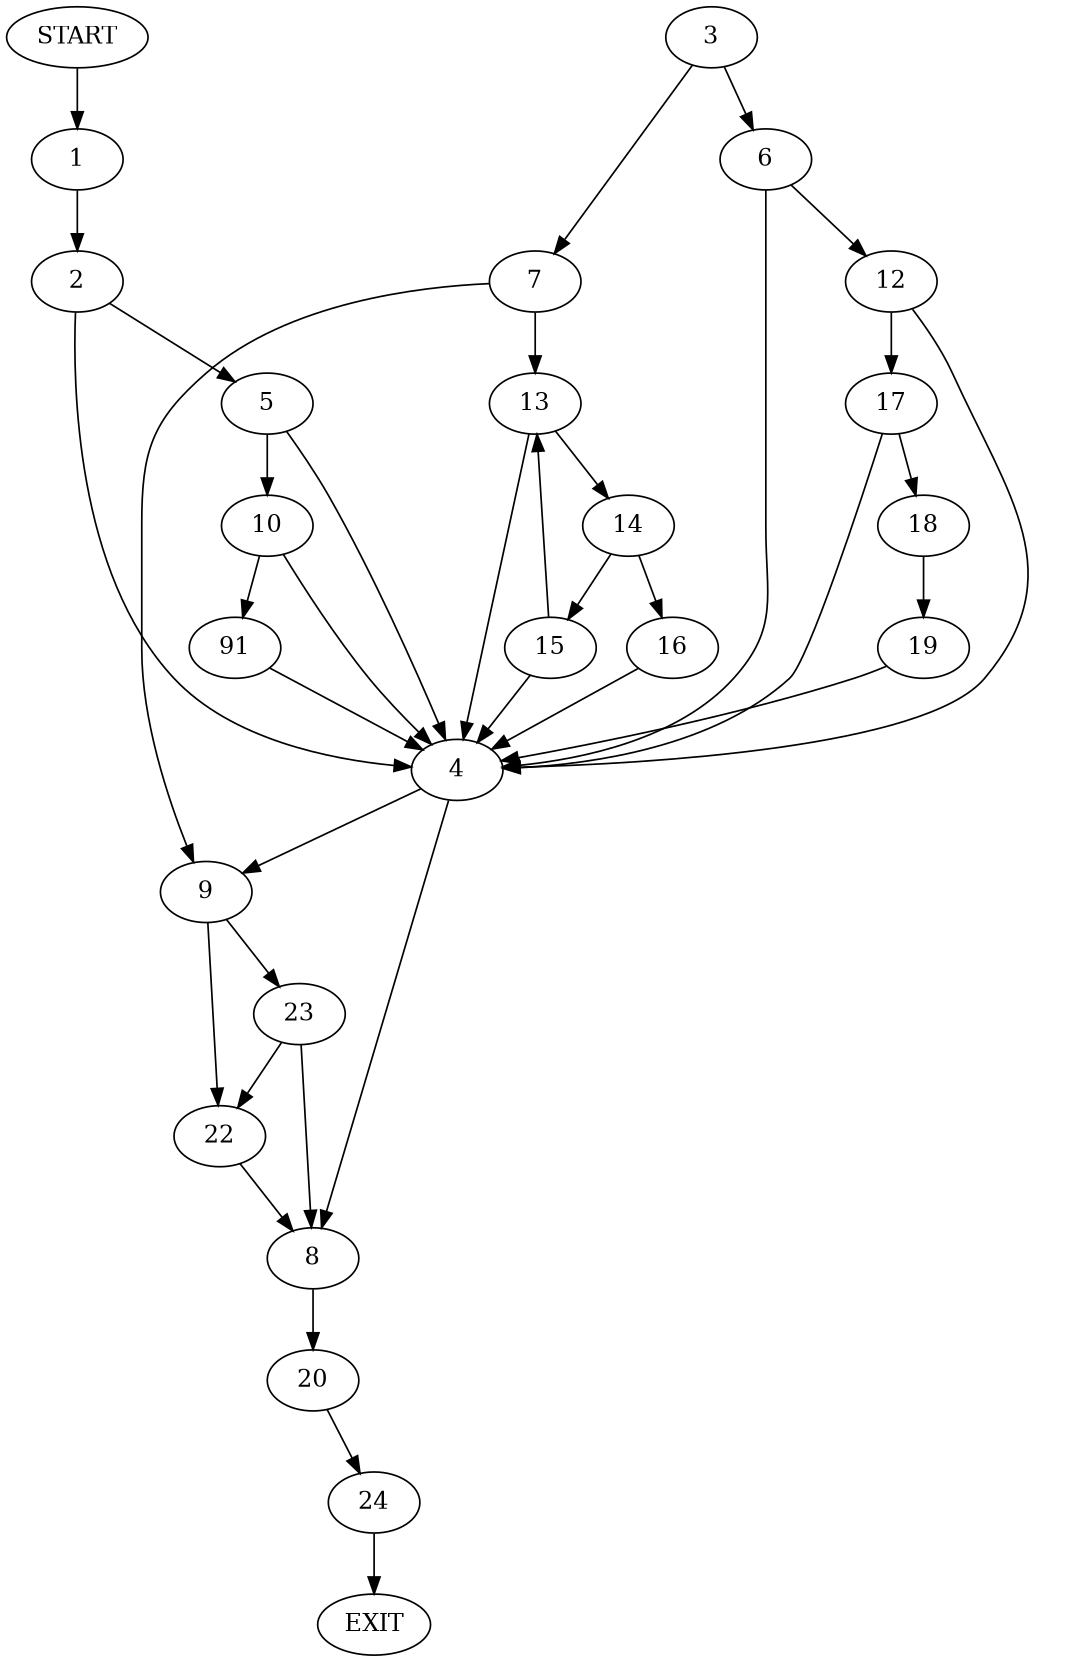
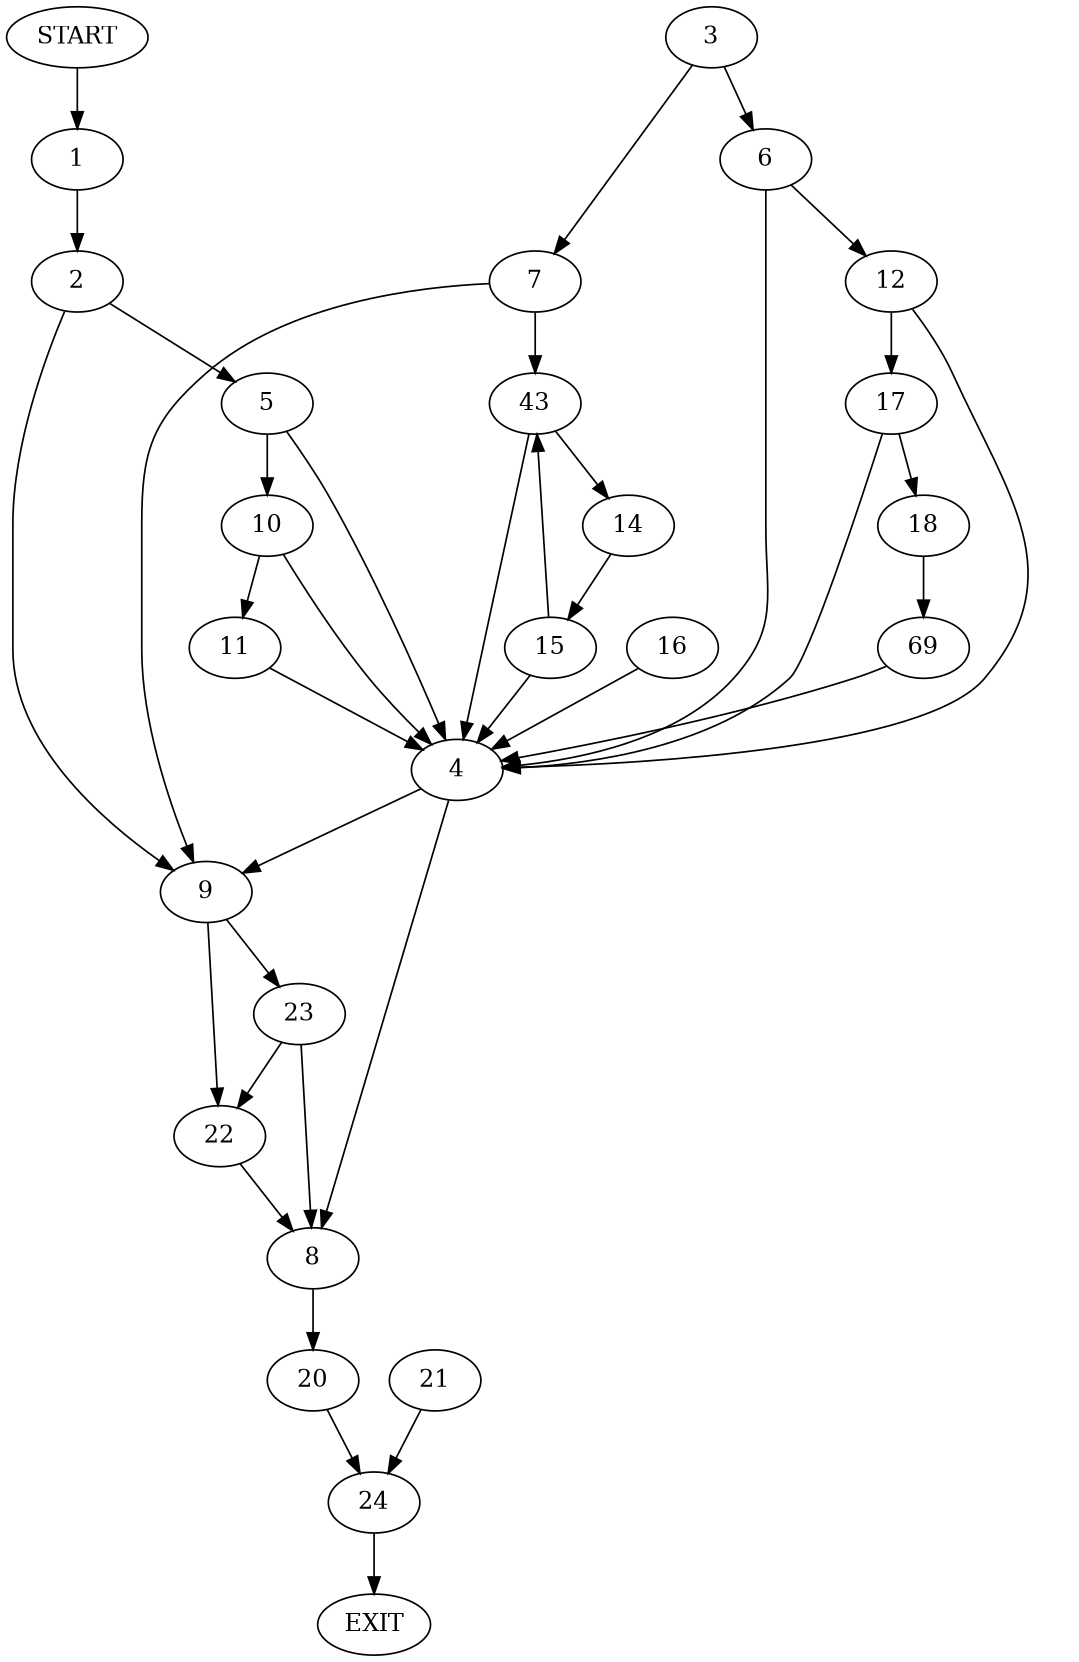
(535, 404) -> (535, 404)
(647, 578) -> none
(126, 604) -> (13, 610)
(235, 648) -> (235, 648)
(924, 648) -> (924, 648)
none -> (435, 1380)
